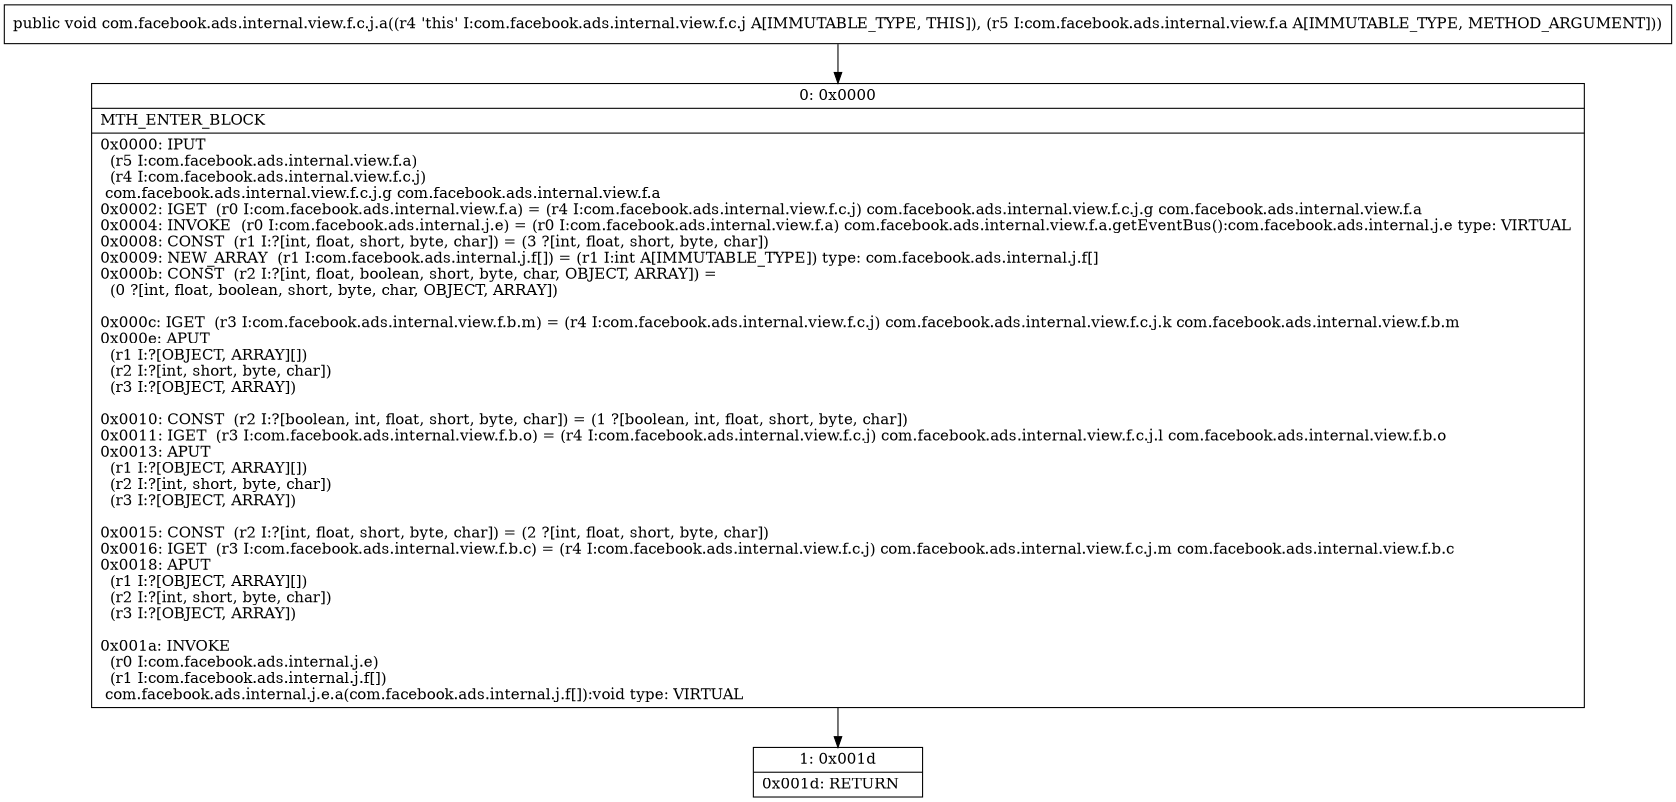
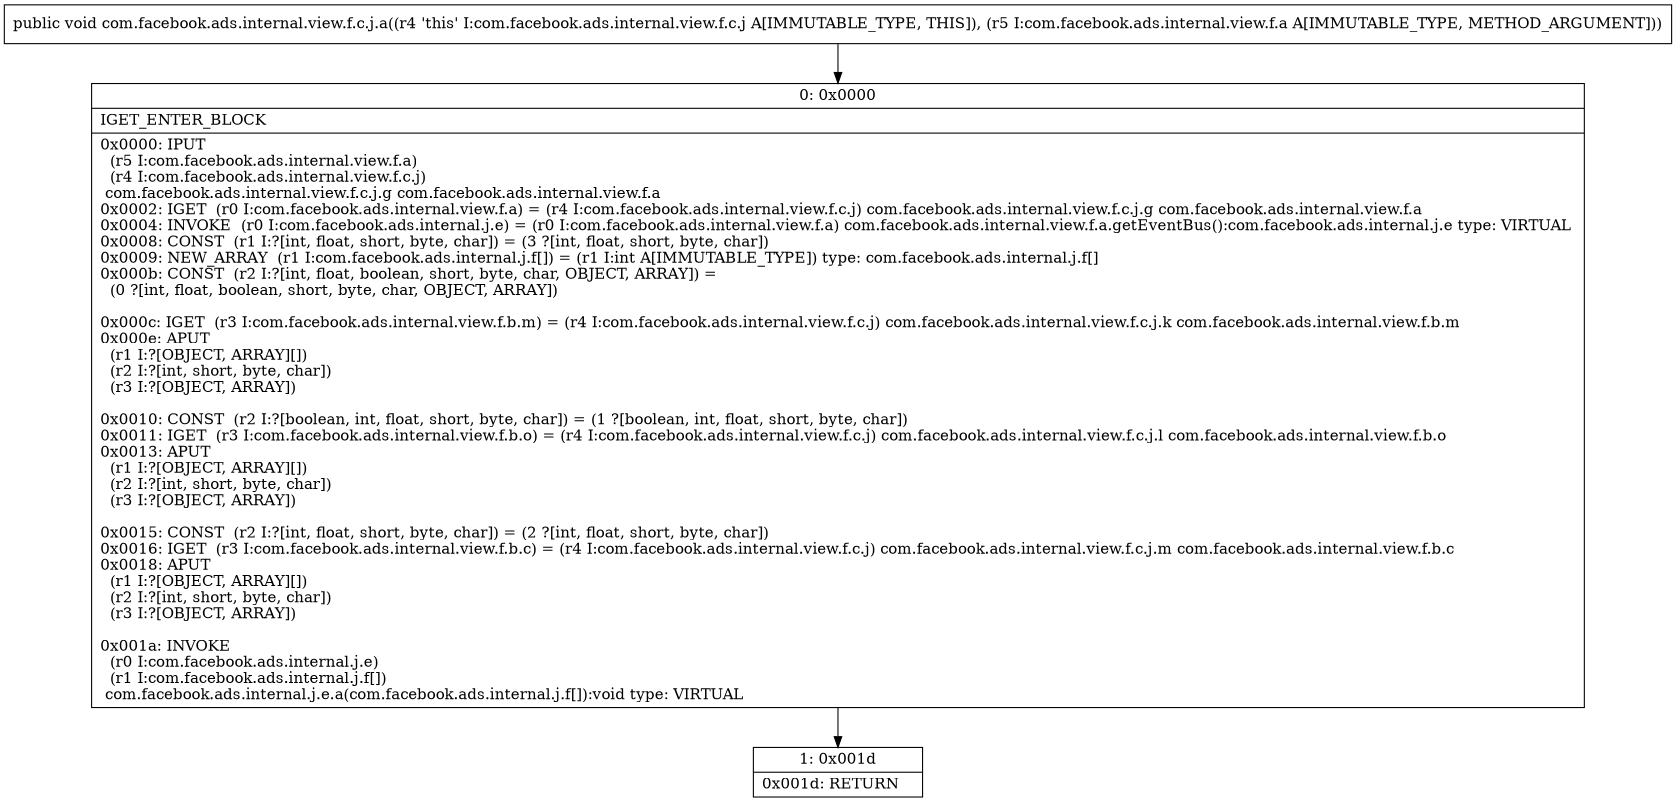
(183, 120) -> (183, 120)
